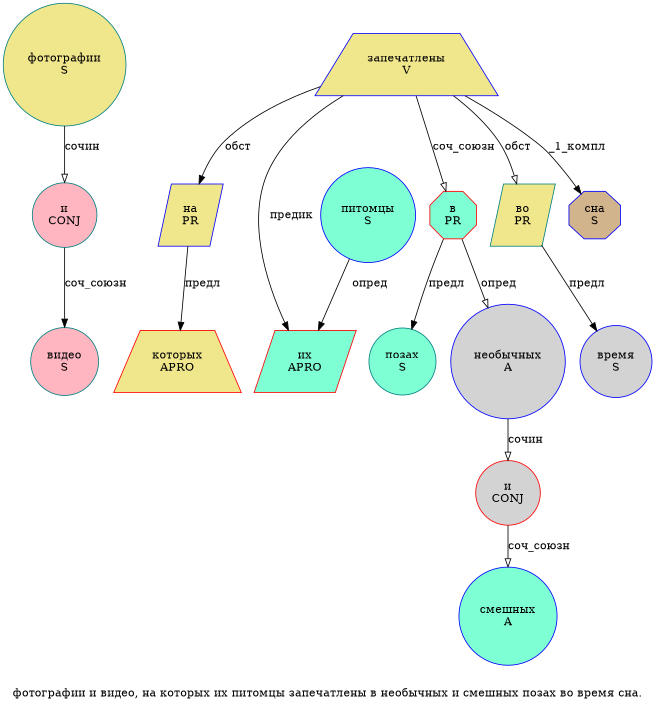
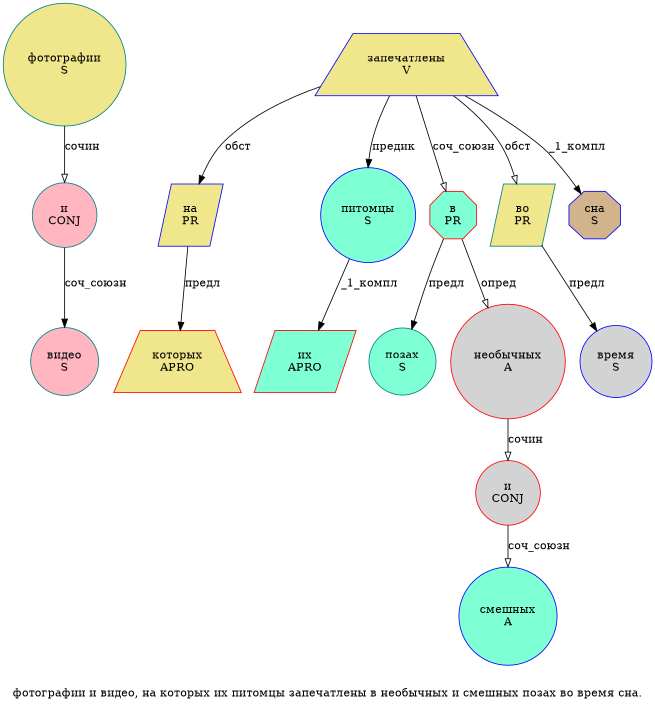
(261, 195) -> (376, 127)
(370, 283) -> (370, 283)
(508, 362) -> (508, 362)
